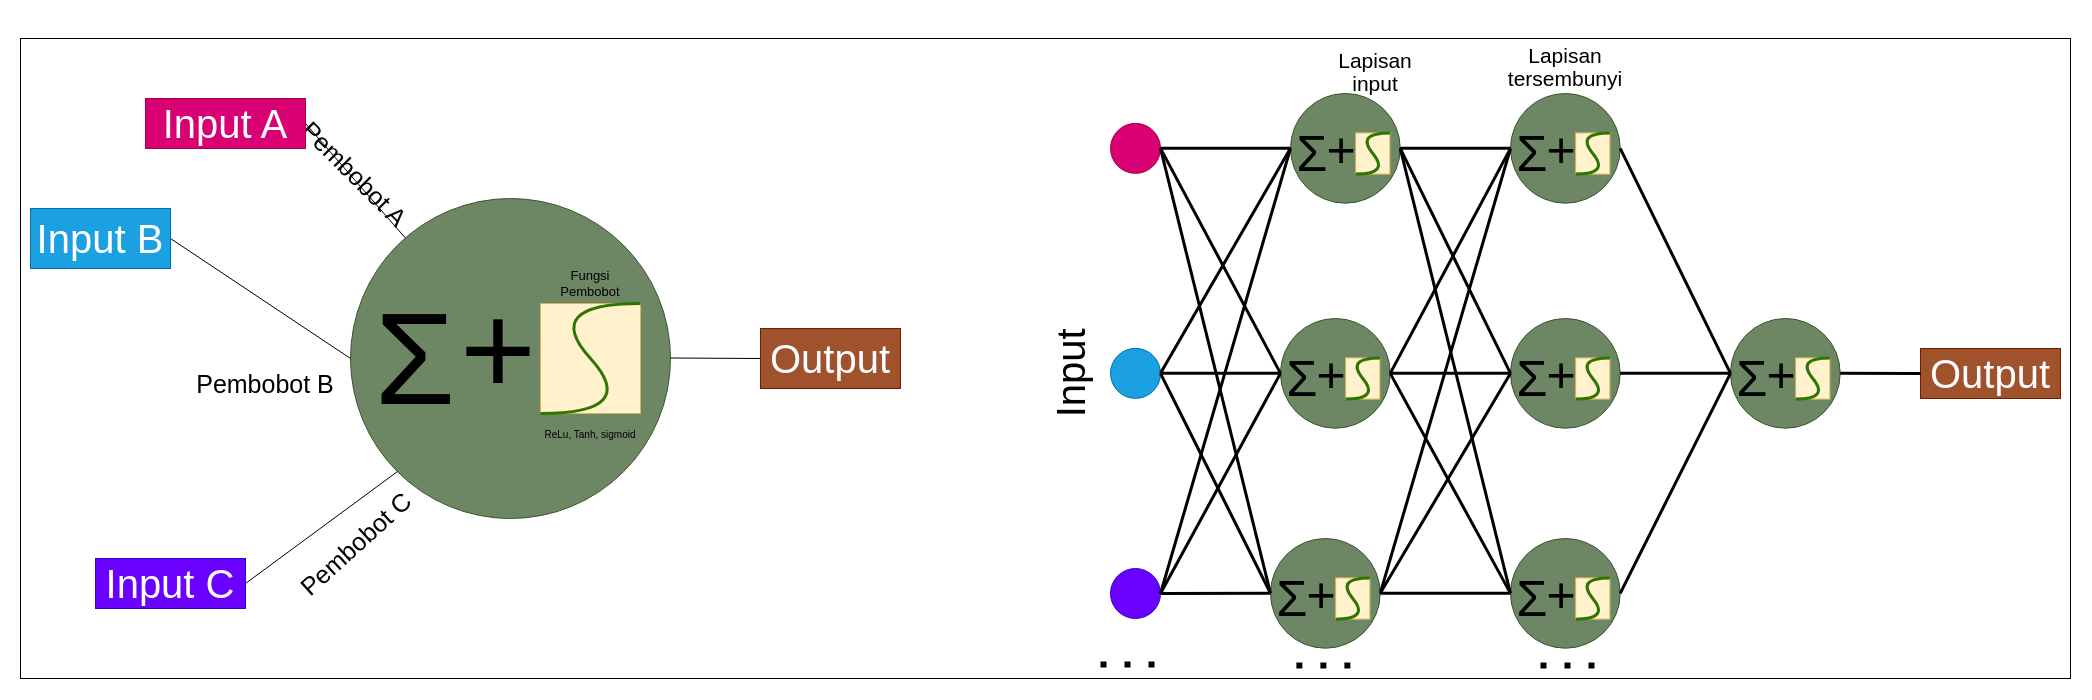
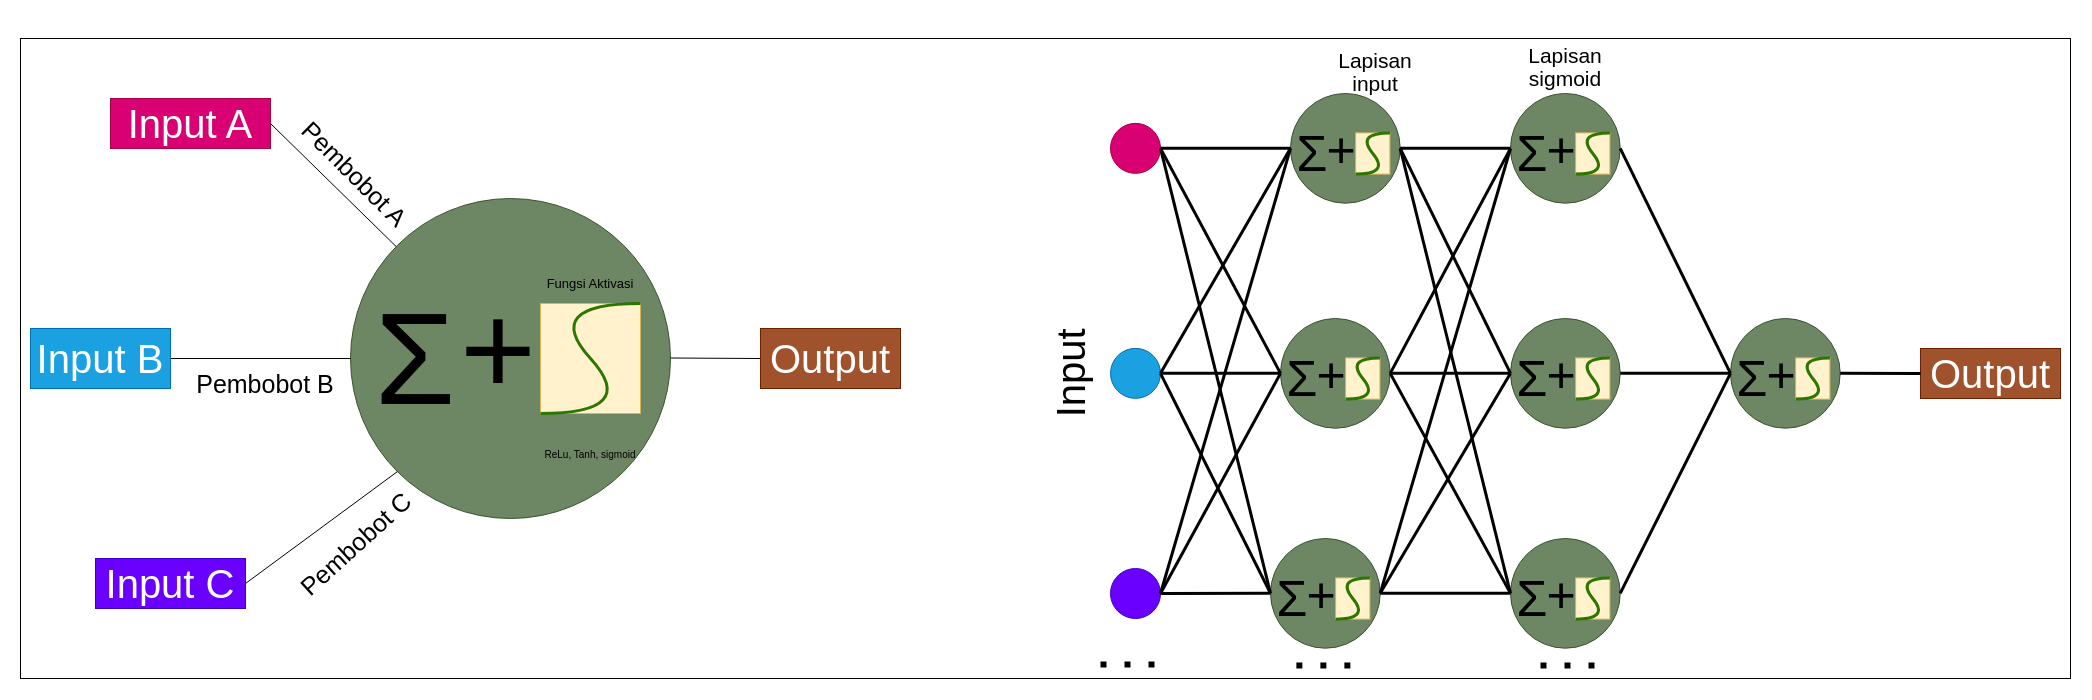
(1566, 64) -> (1566, 64)
(226, 124) -> (191, 124)
(101, 239) -> (101, 359)
(591, 284) -> (591, 284)
(591, 434) -> (591, 454)
